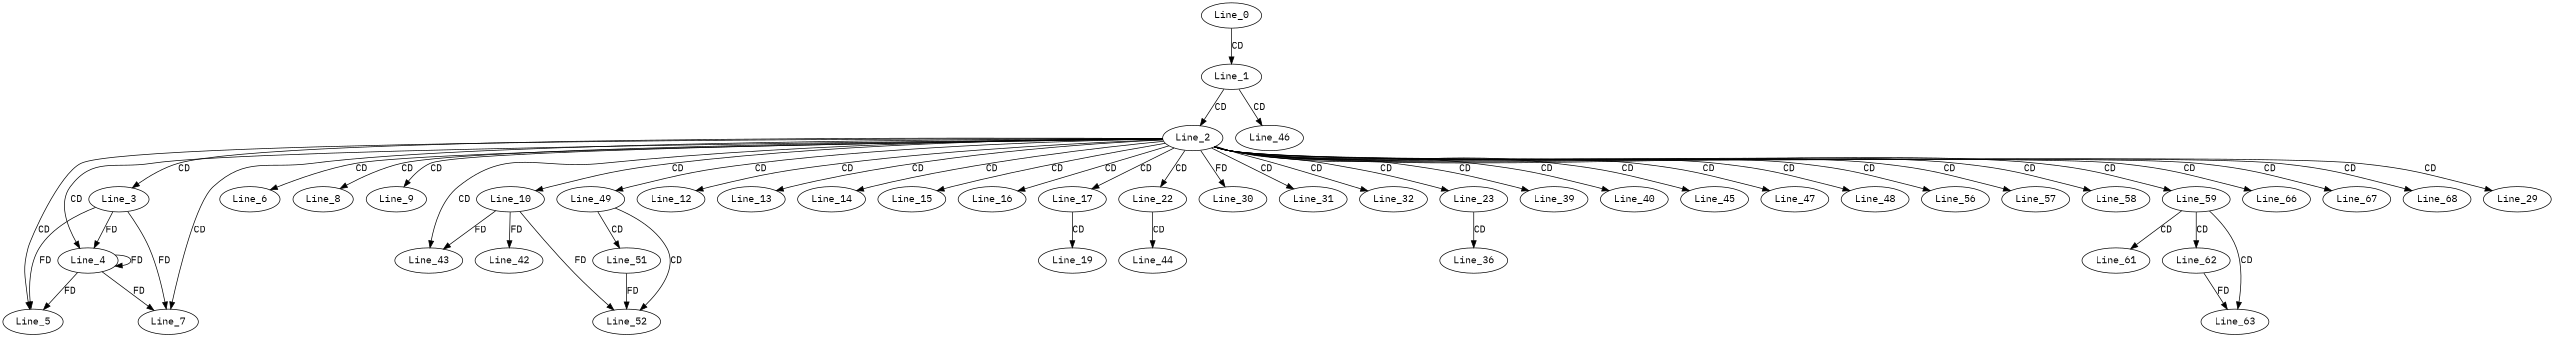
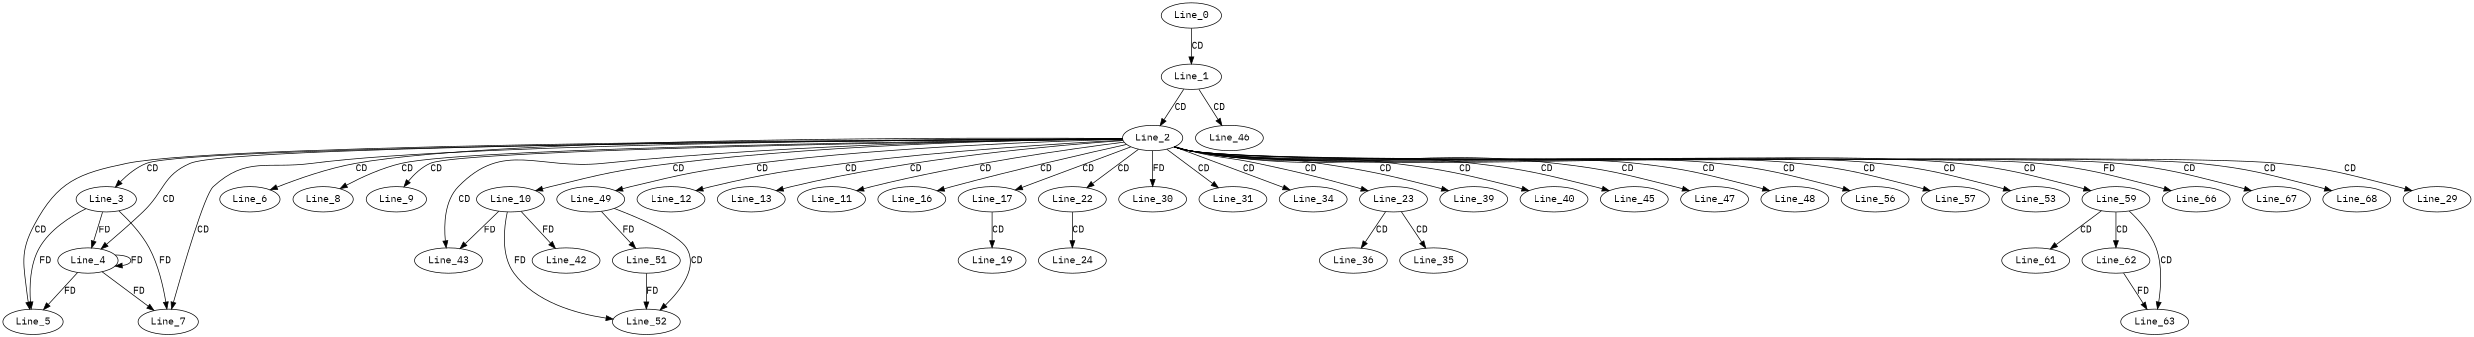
(2190, 169) -> (2109, 169)
(832, 199) -> (832, 199)
(912, 199) -> none
(1393, 199) -> (1313, 199)
(2116, 199) -> (2036, 199)
(617, 230) -> (628, 230)
(1153, 261) -> (1072, 261)
none -> (1434, 261)
